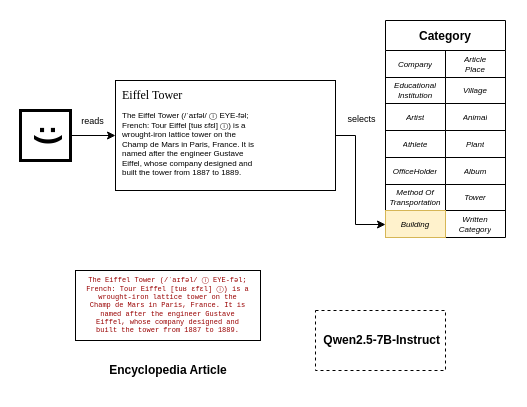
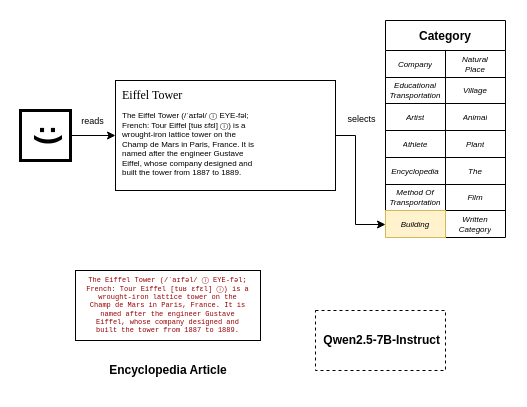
(476, 65) -> (476, 65)
(416, 91) -> (416, 91)
(416, 172) -> (416, 172)
(476, 172) -> (476, 172)
(476, 198) -> (476, 198)
